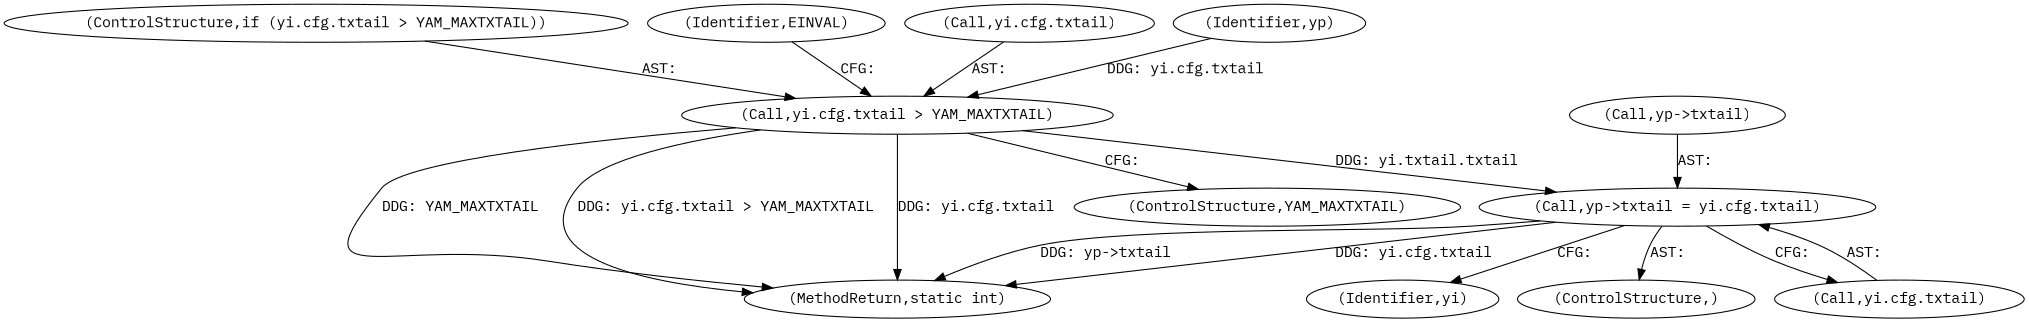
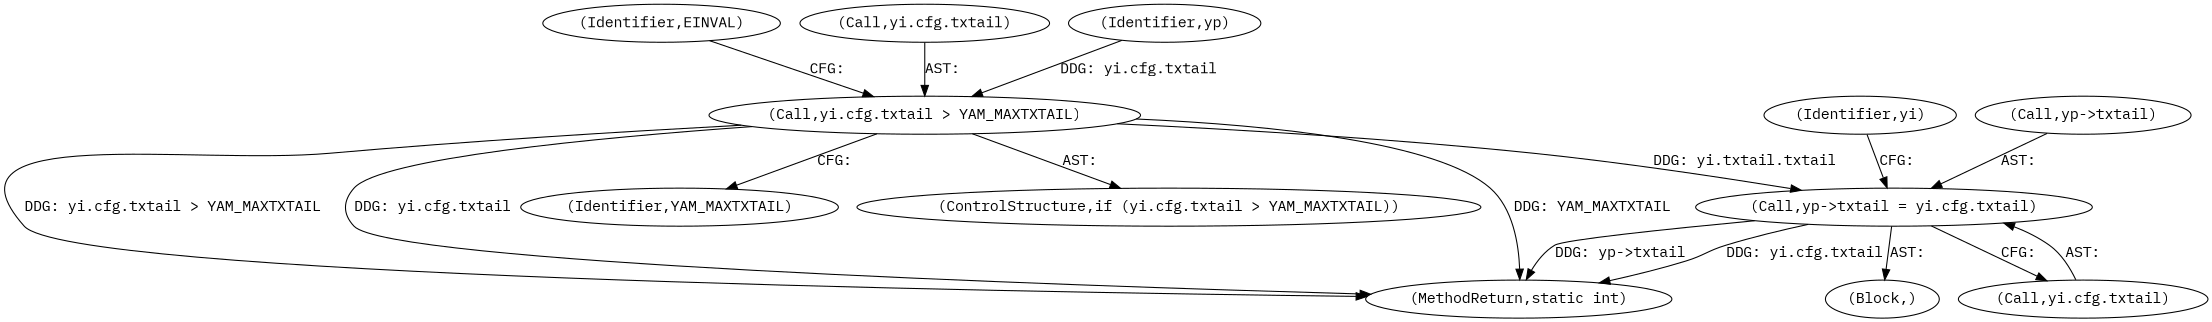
(605, 69) -> (1041, 159)
(1267, 207) -> (680, 207)
(1543, 252) -> (1875, 156)
(1636, 299) -> (1882, 299)
